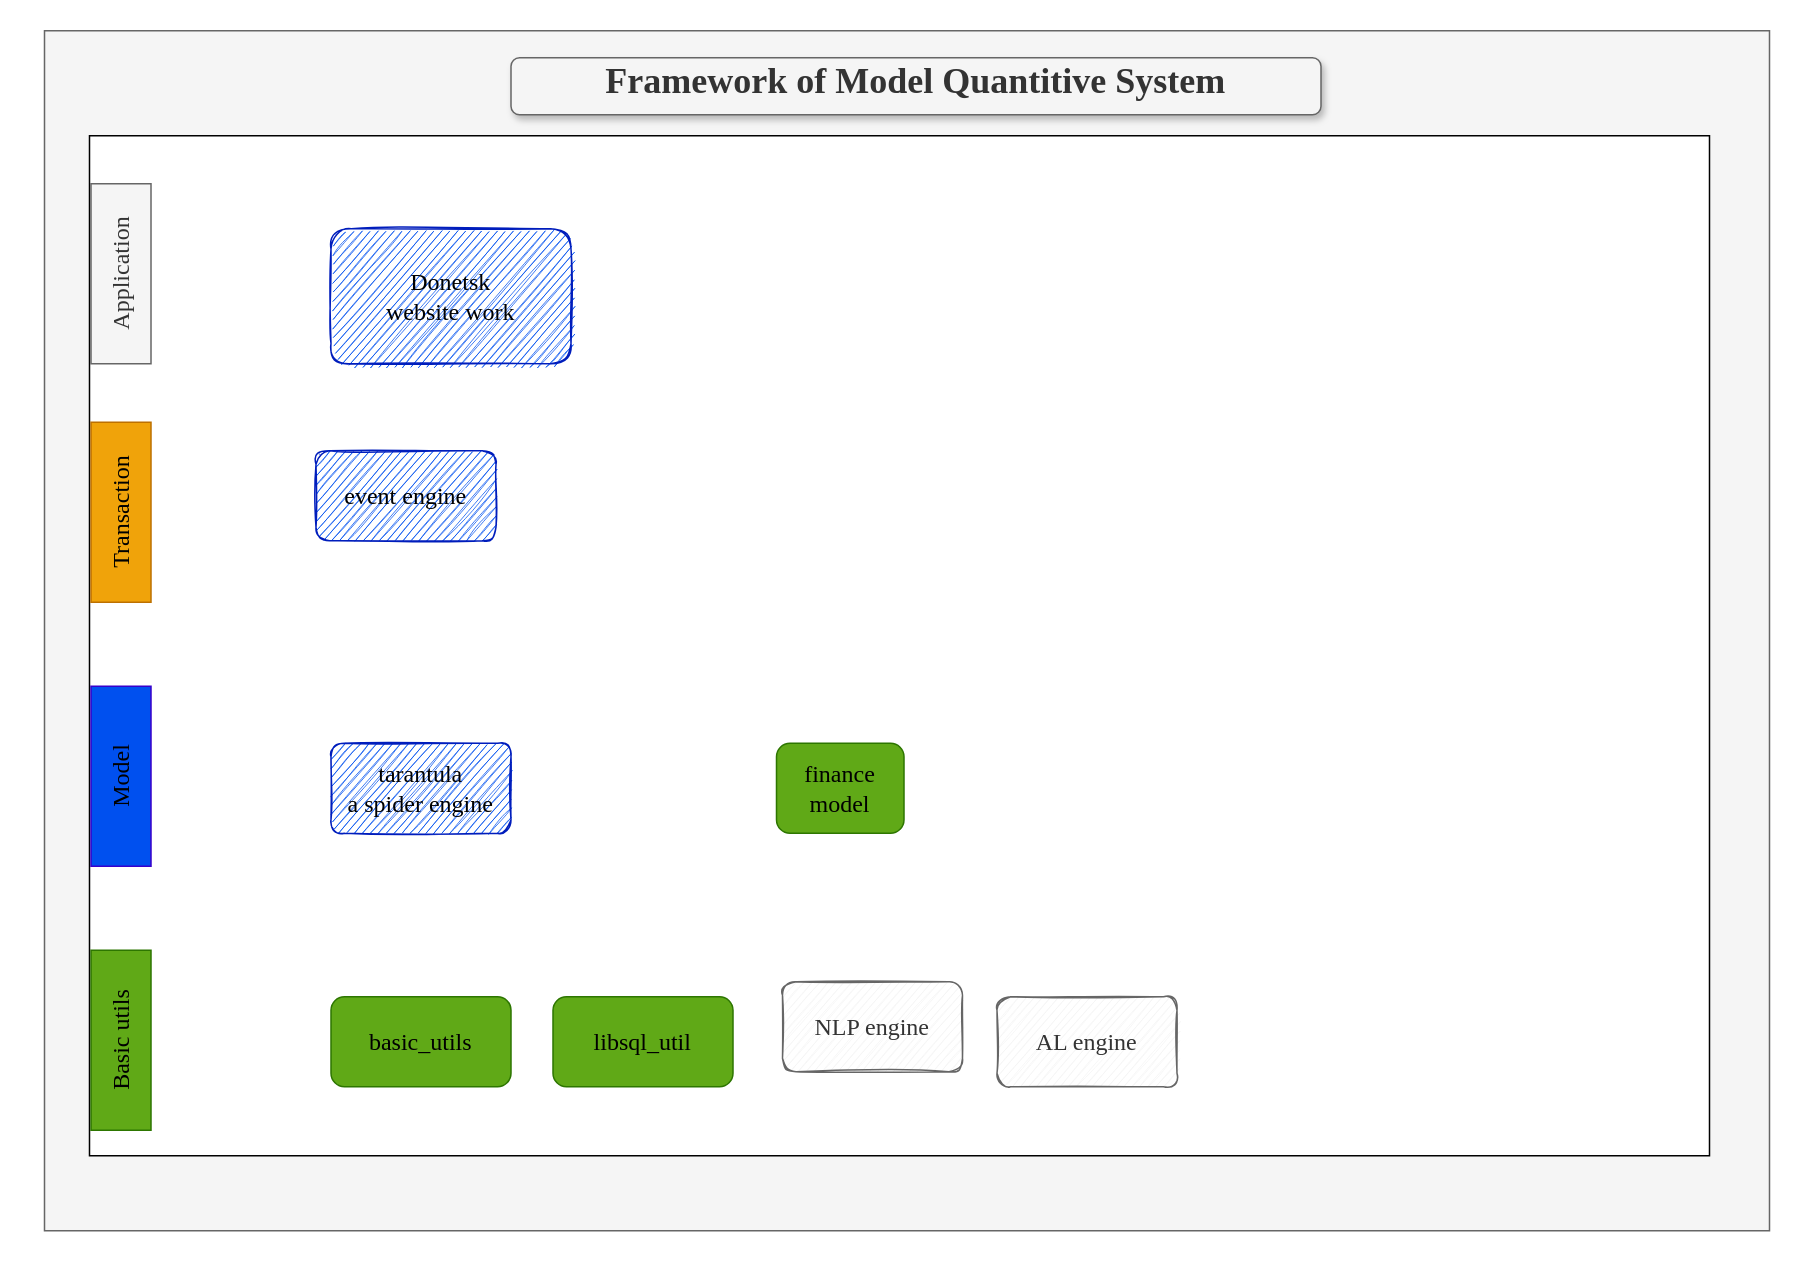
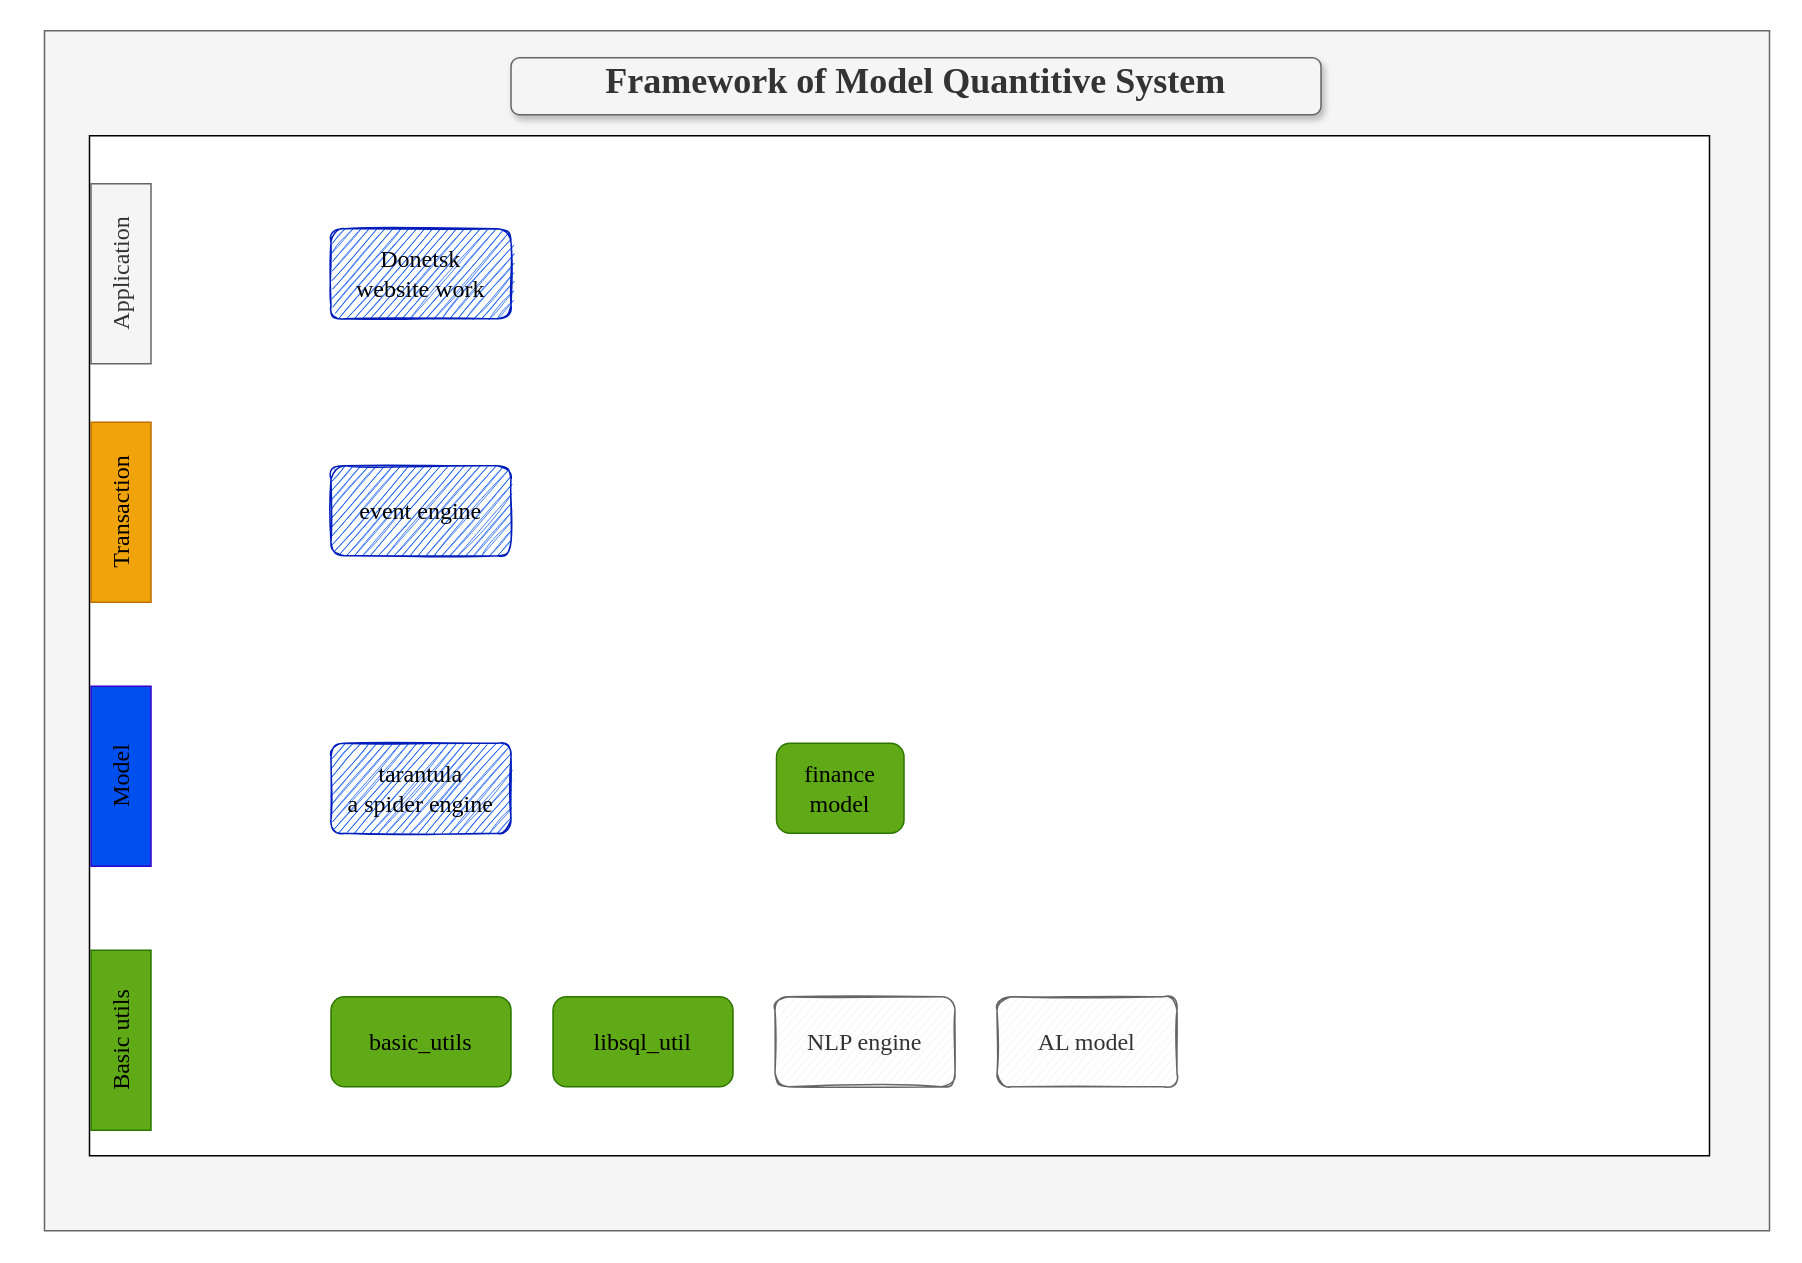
(451, 296) -> (421, 274)
(406, 496) -> (421, 511)
(872, 1027) -> (865, 1042)
(1087, 1042) -> (1087, 1042)
